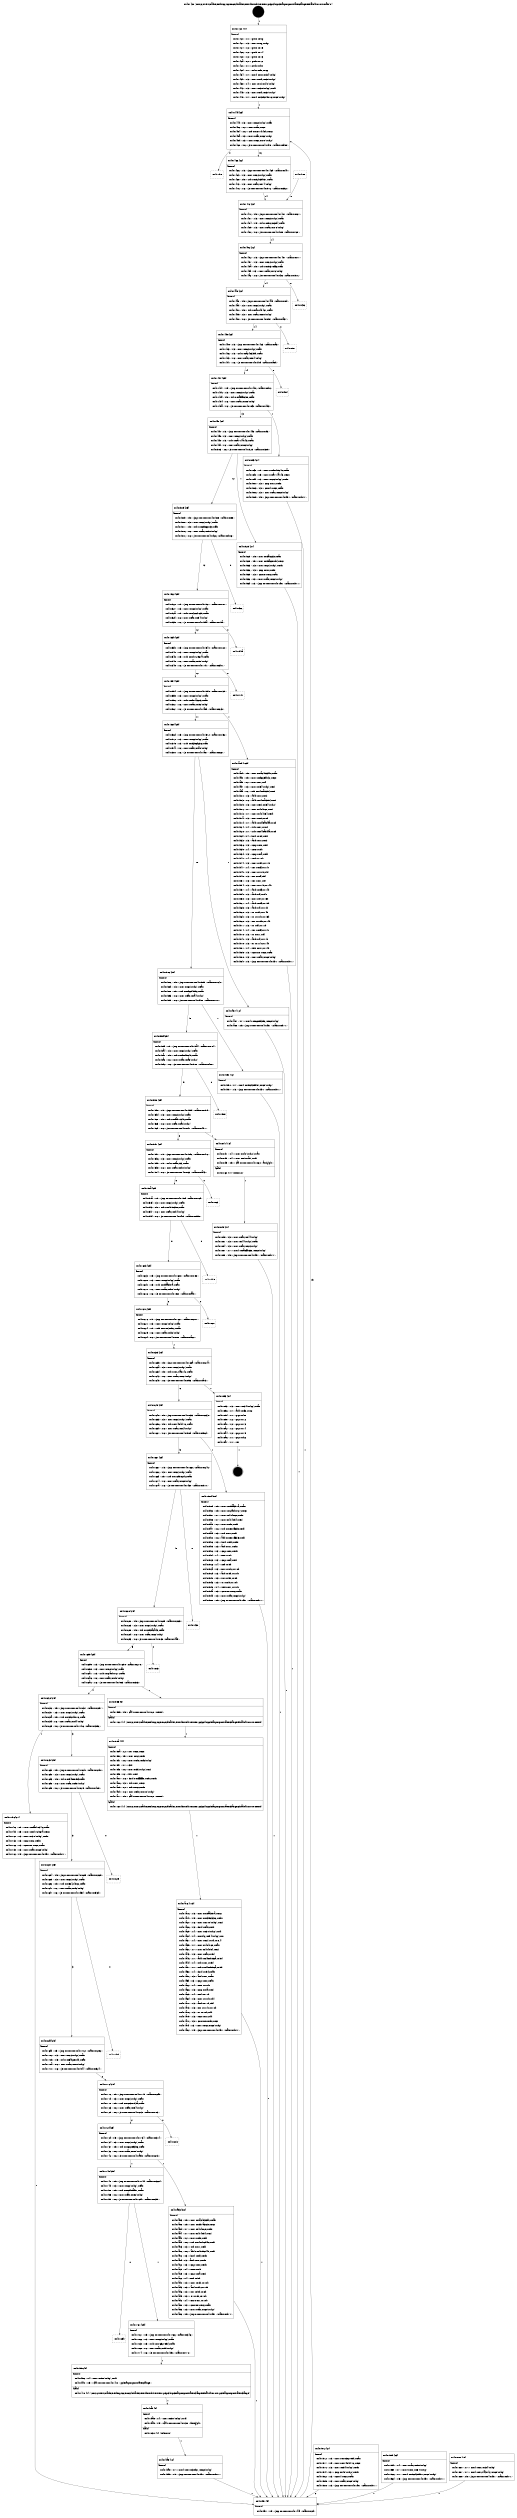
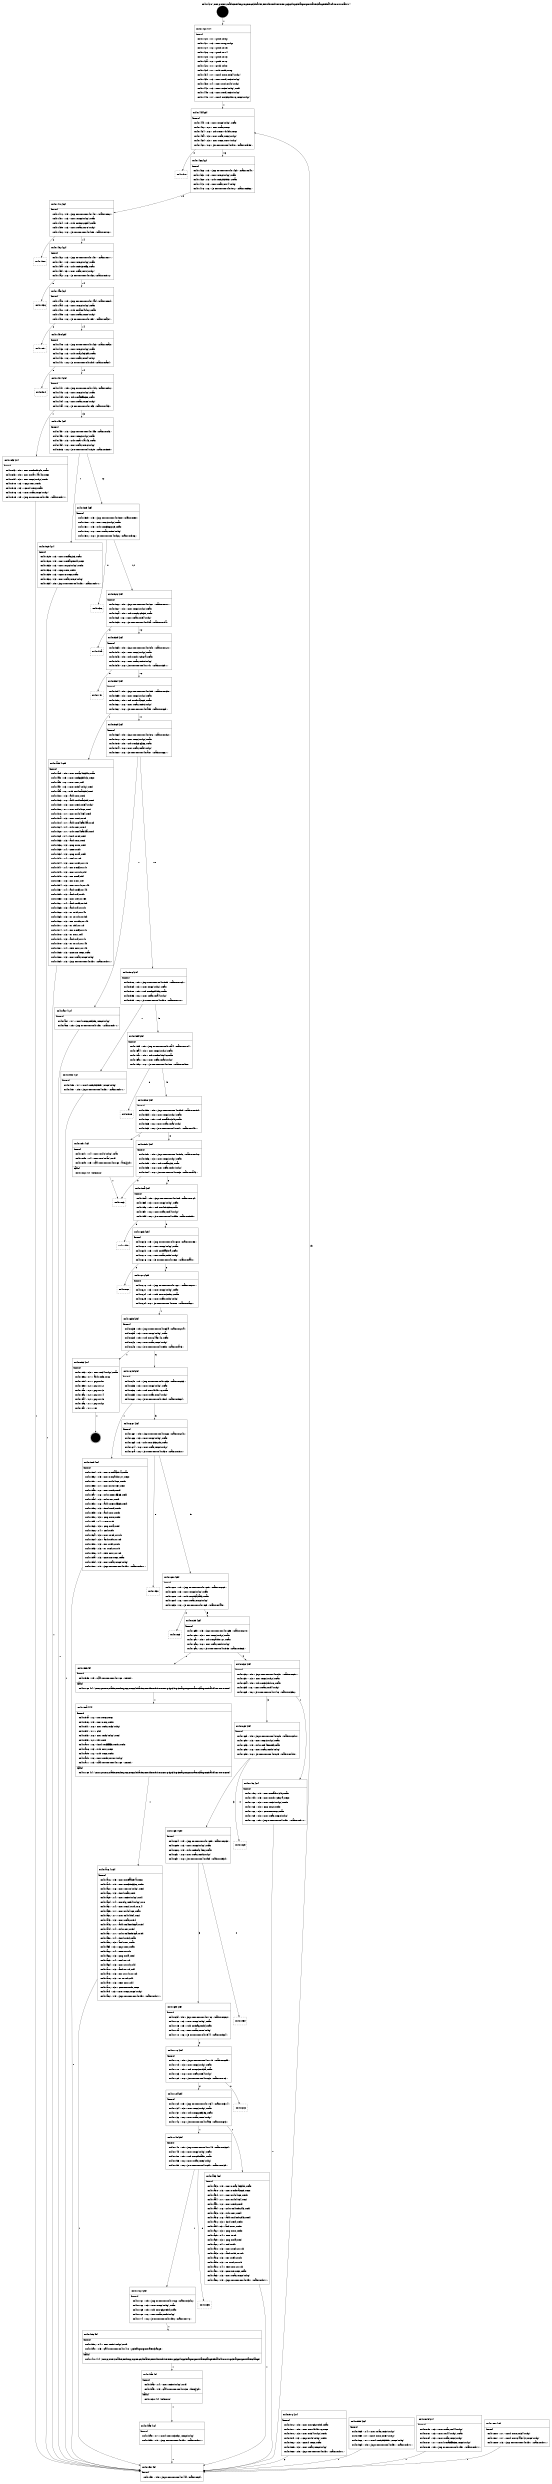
(294, 189) -> (47, 245)
(244, 1199) -> (114, 1187)
